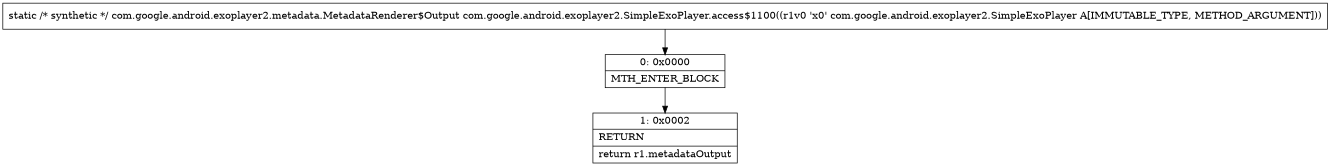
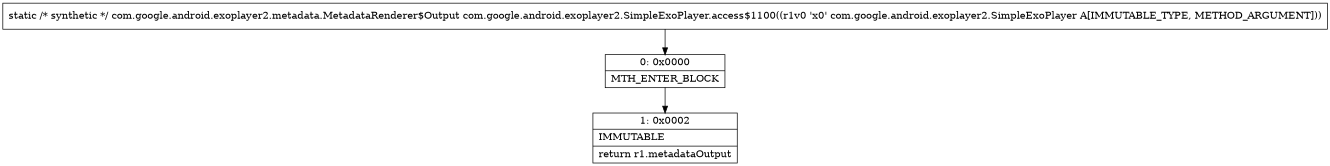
(621, 137) -> (632, 137)
